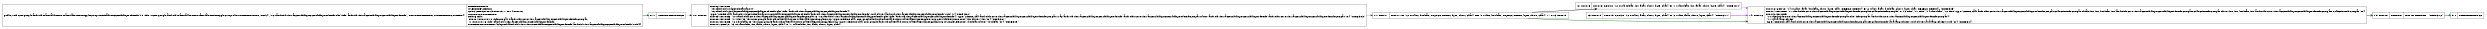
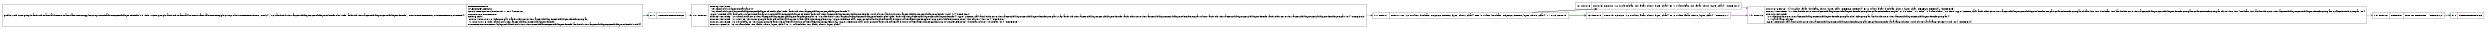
(2369, 15) -> (2369, 15)
(1637, 21) -> (1577, 15)
